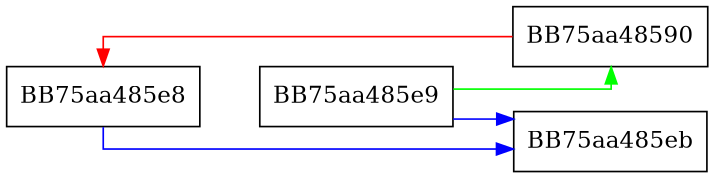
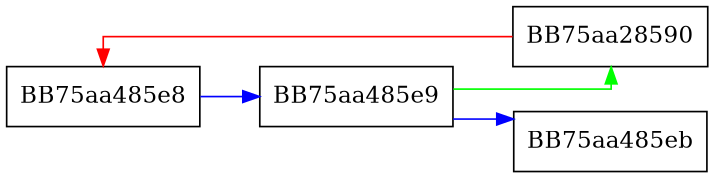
(610, 37) -> (610, 37)
(289, 149) -> (222, 97)
